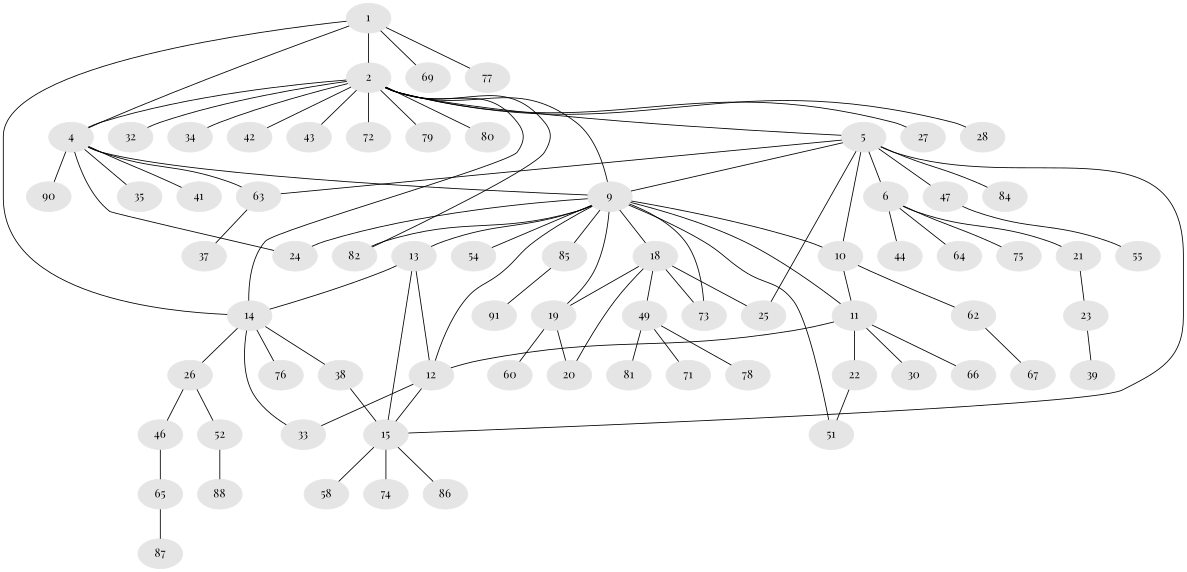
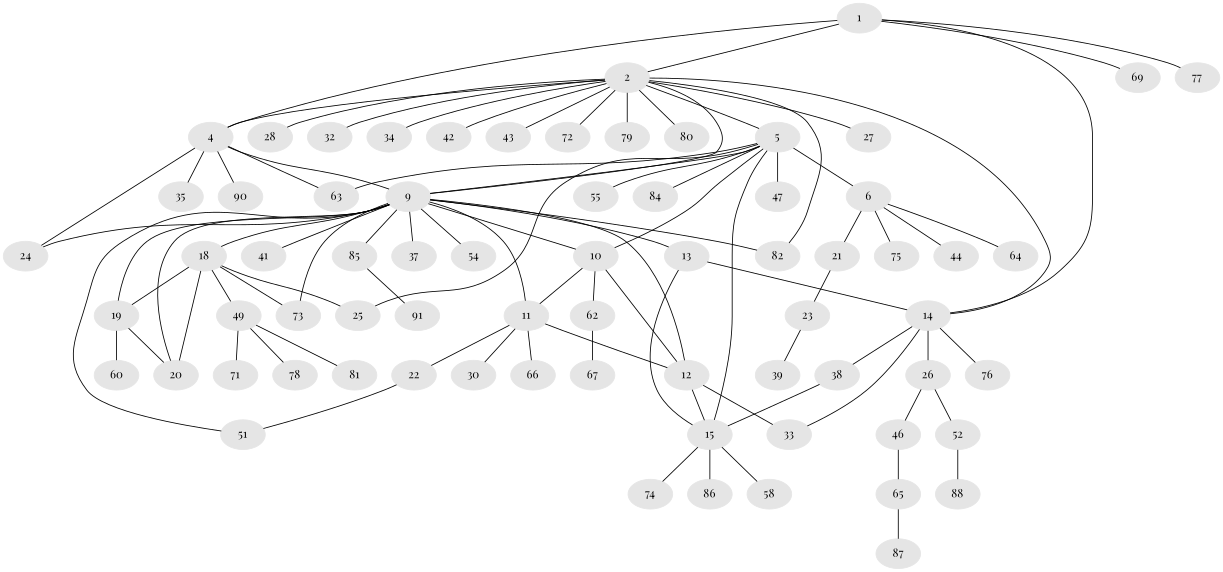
(135, 167) -> (330, 228)
(231, 226) -> (411, 227)
(1042, 226) -> (675, 168)
none -> (185, 234)
(423, 316) -> (641, 316)
